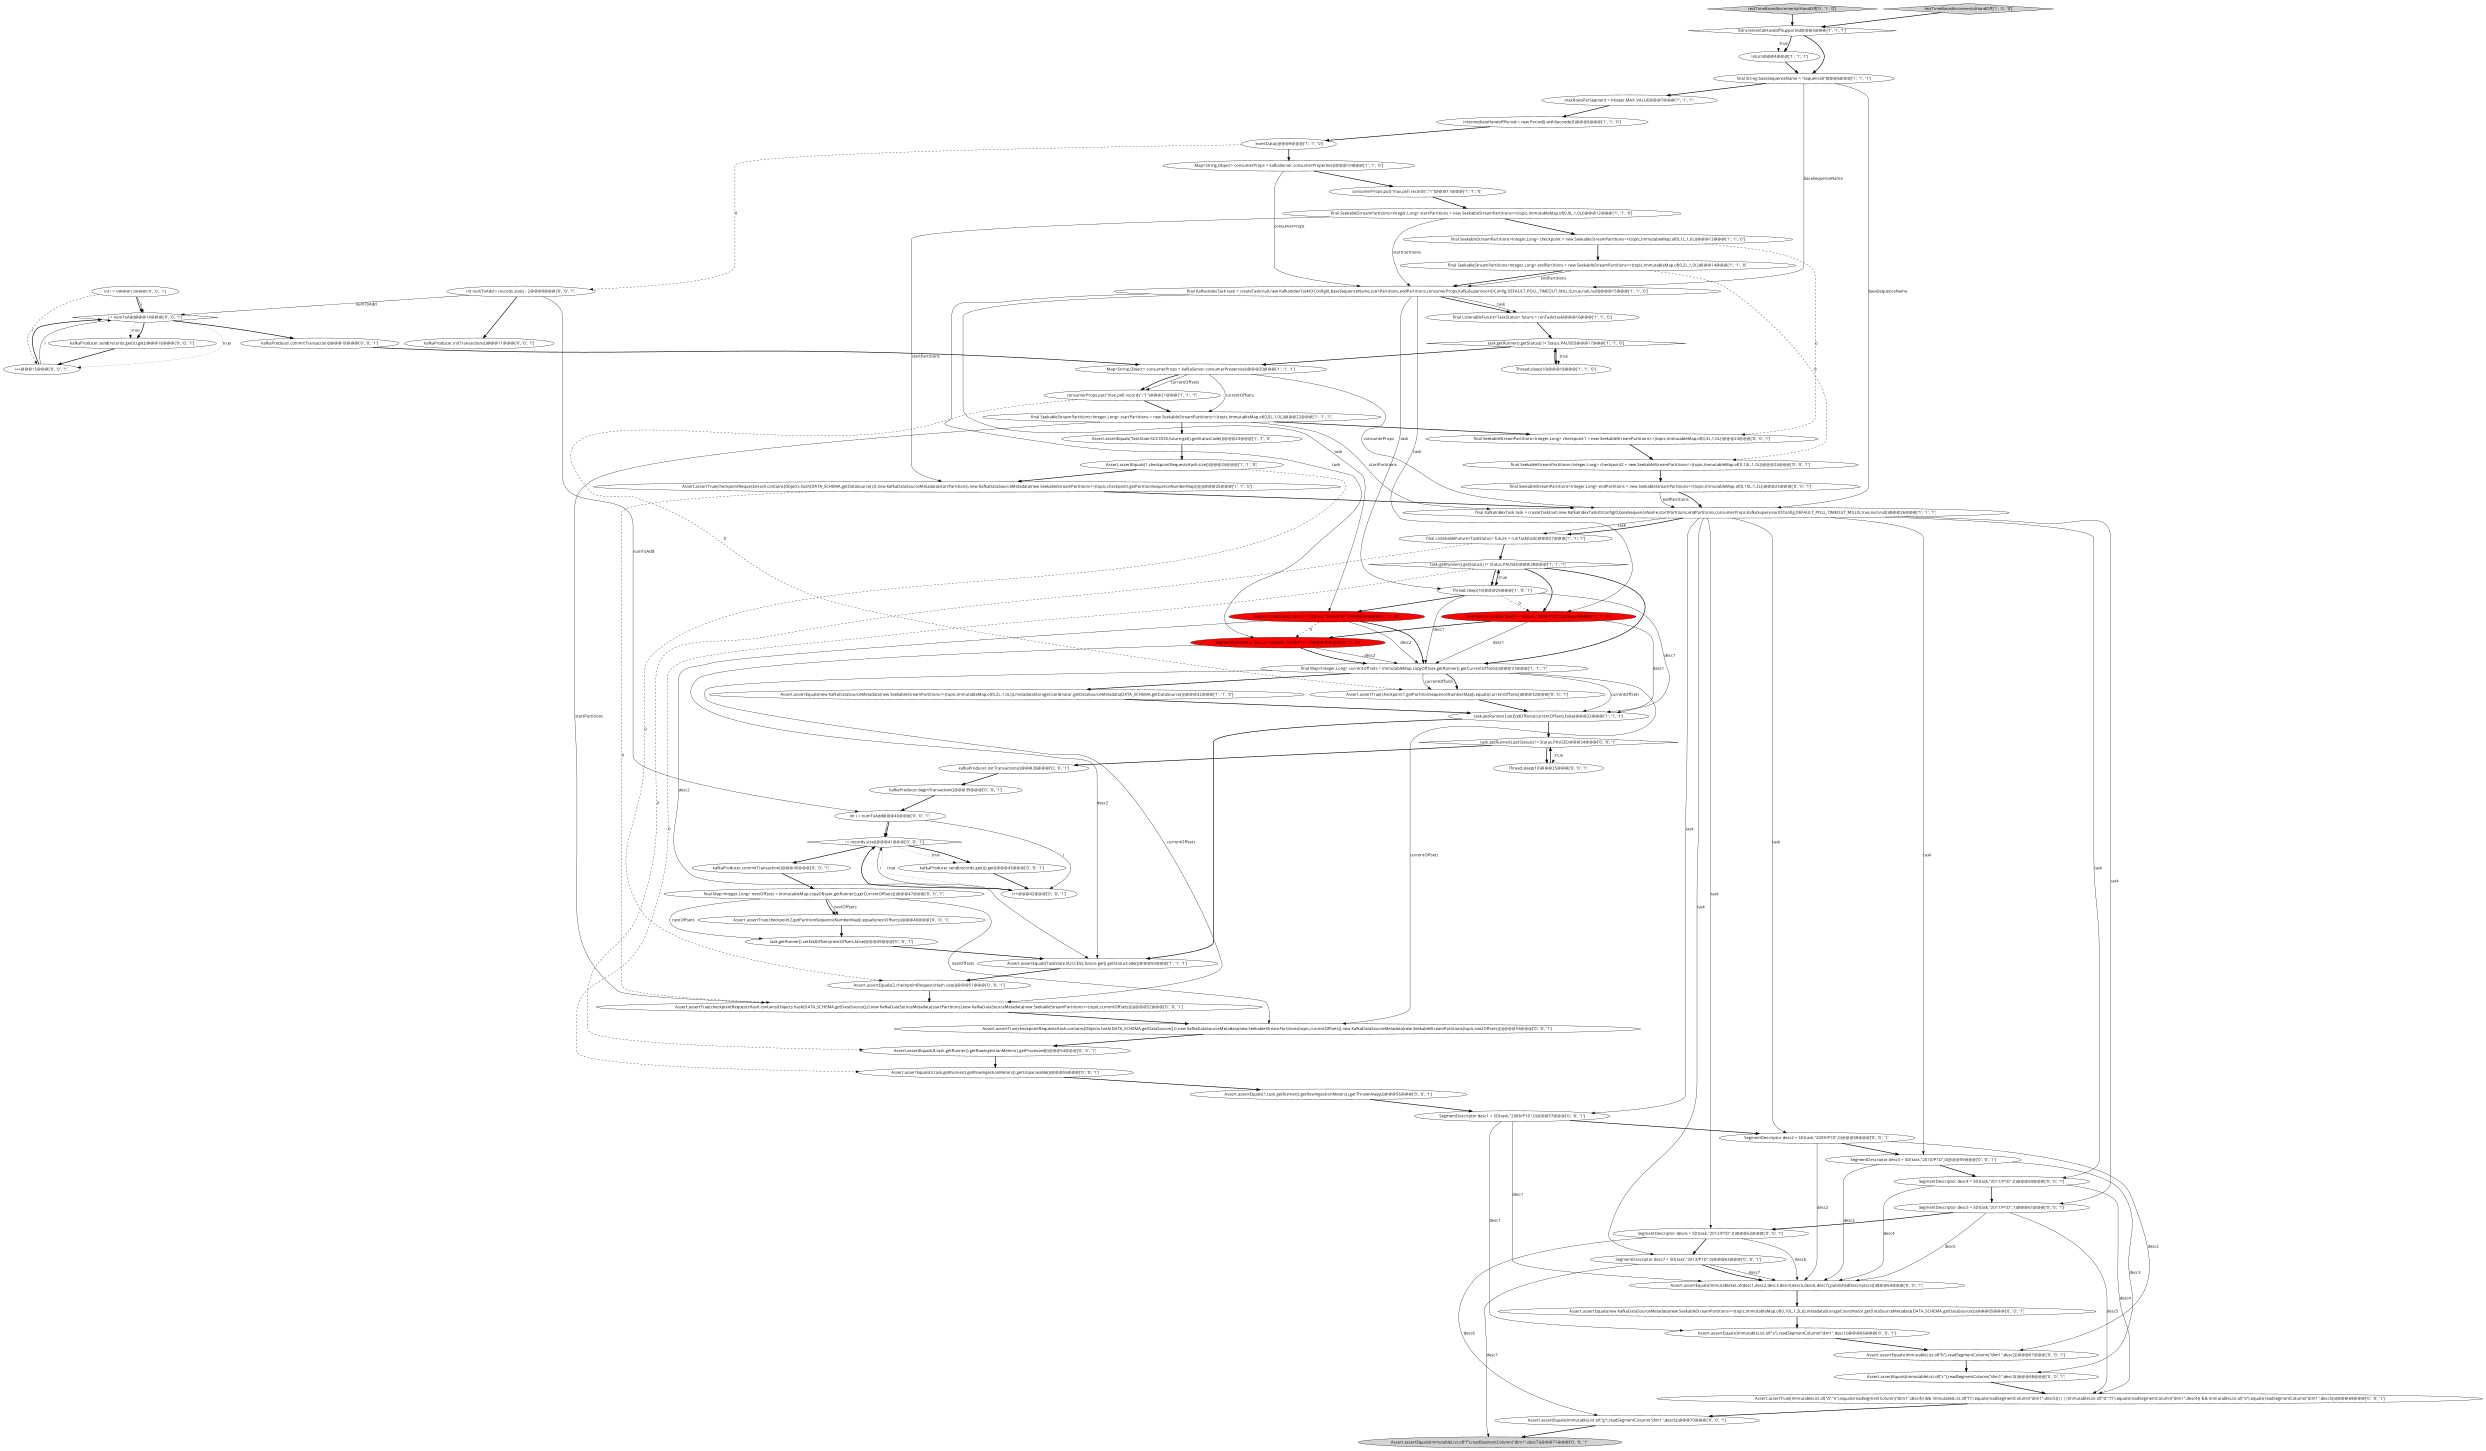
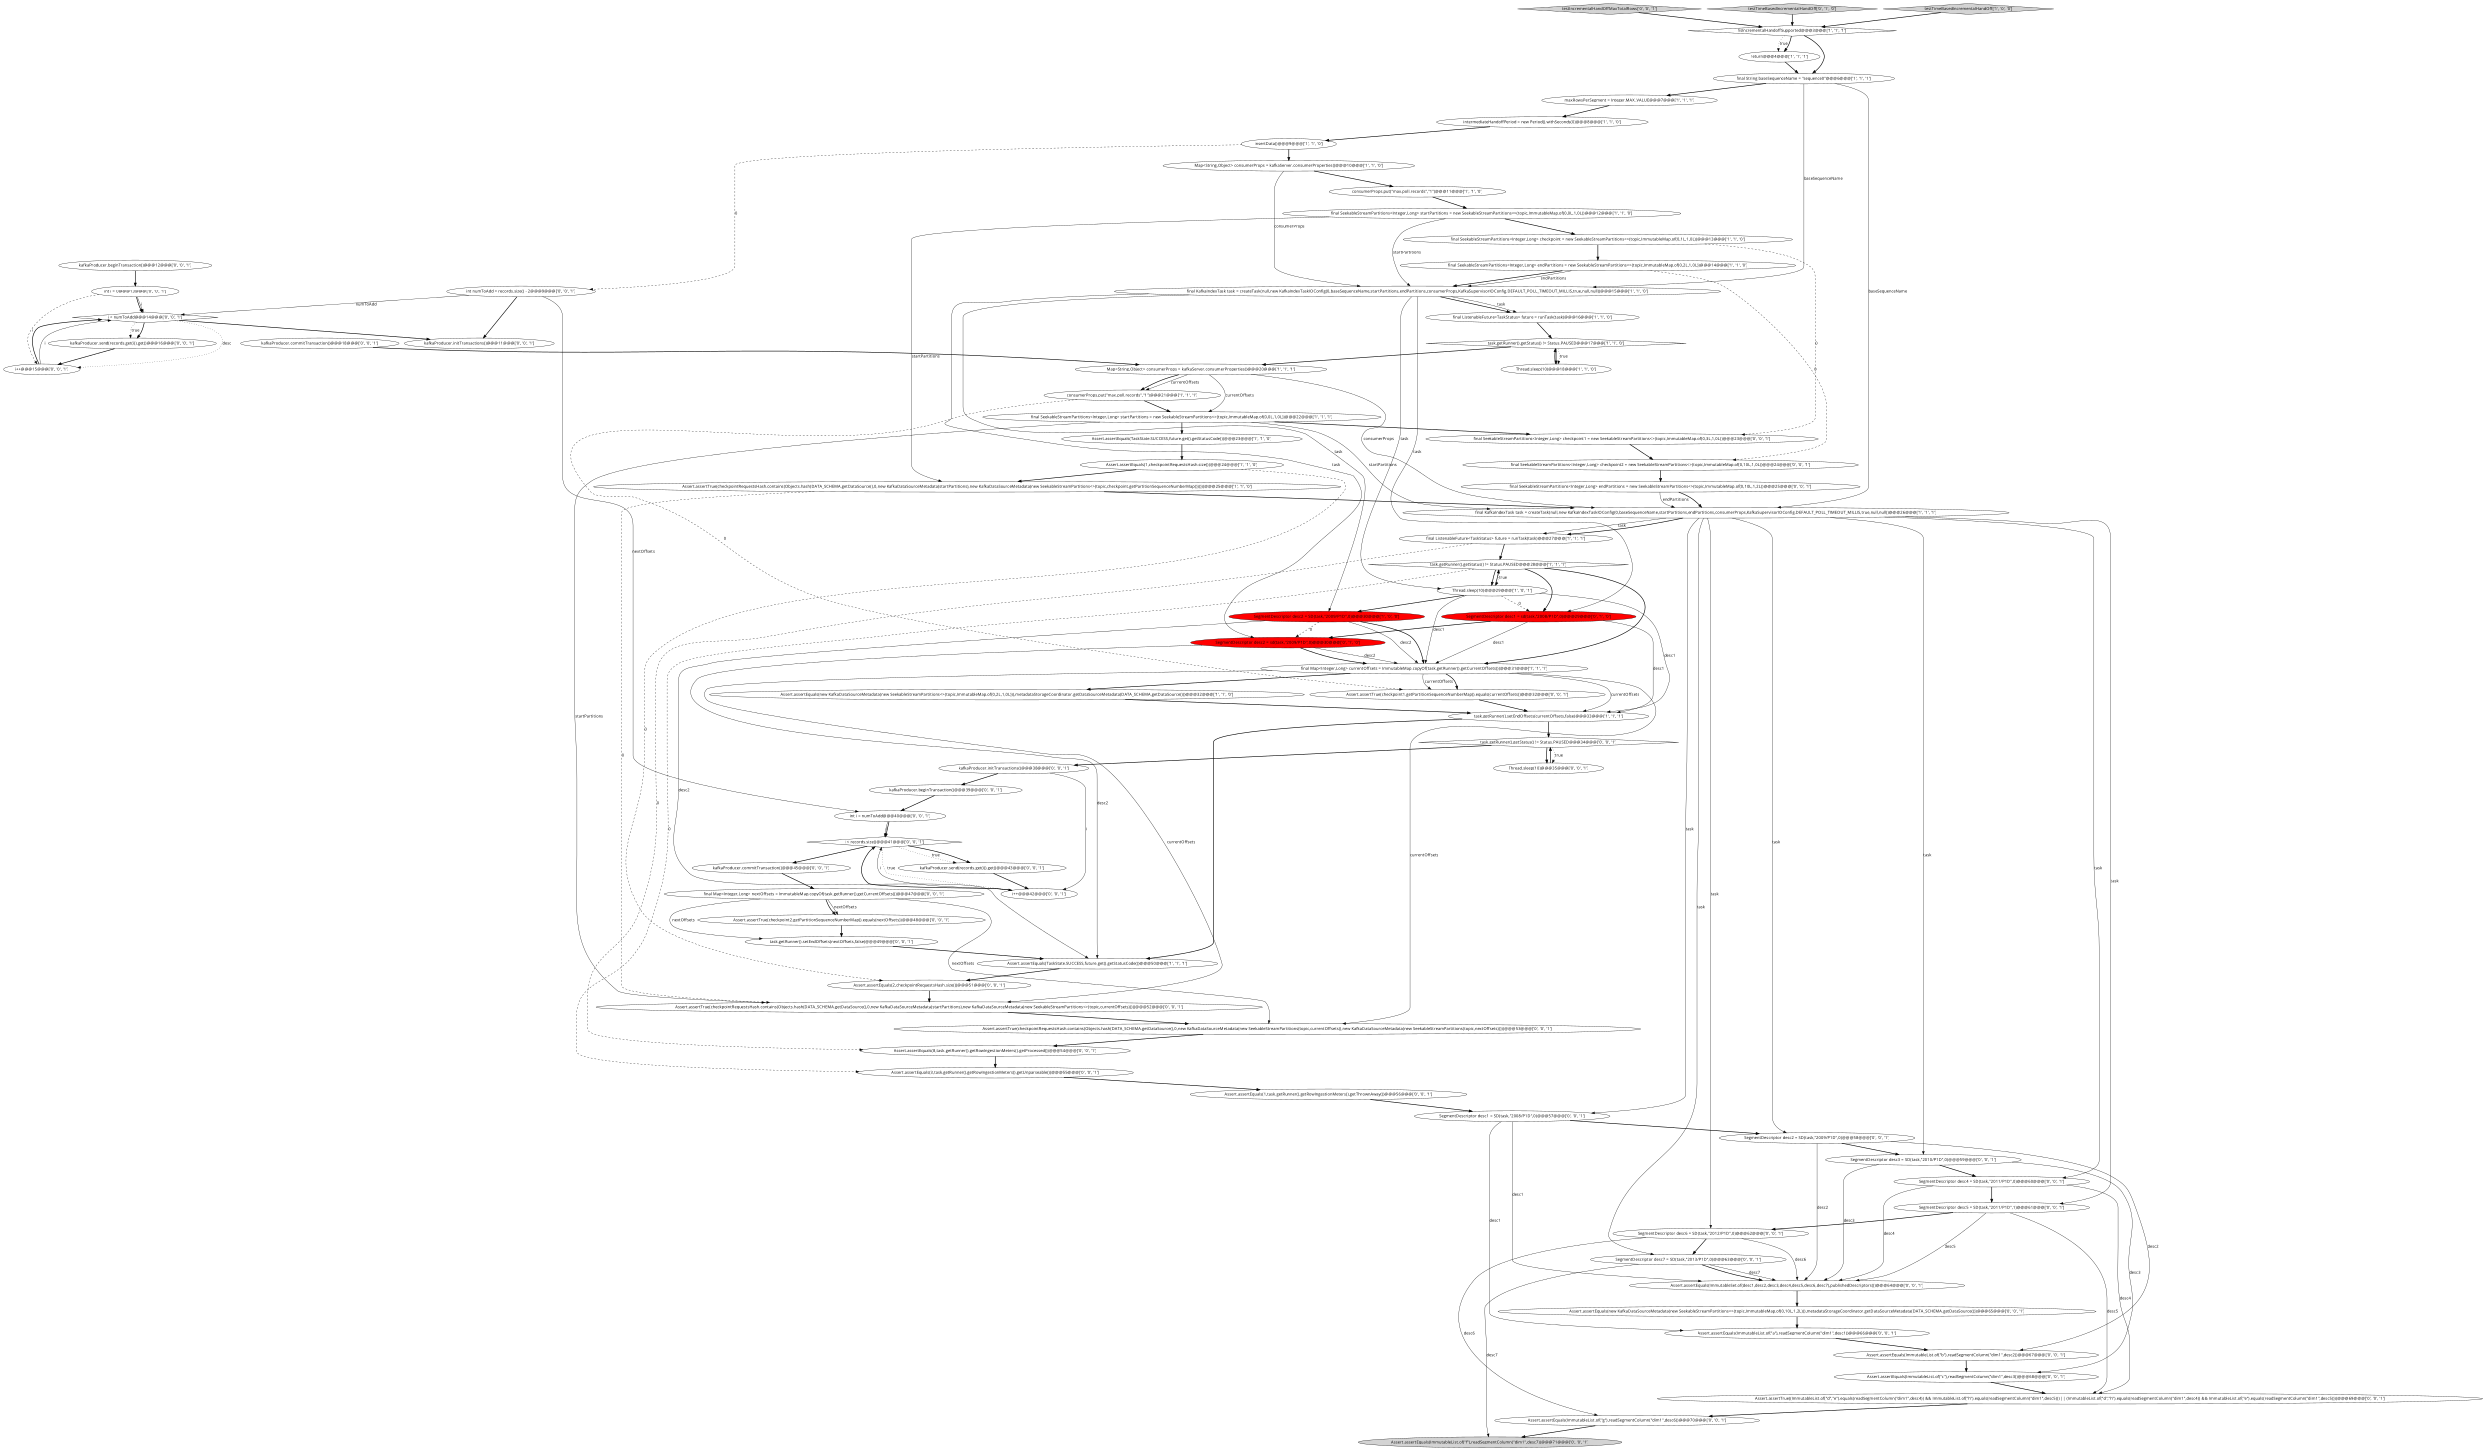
none -> (1610, 9)
none -> (135, 265)
(232, 328) -> (303, 330)
(227, 343) -> (227, 343)
(644, 552) -> (644, 552)
(1016, 838) -> (1086, 824)
